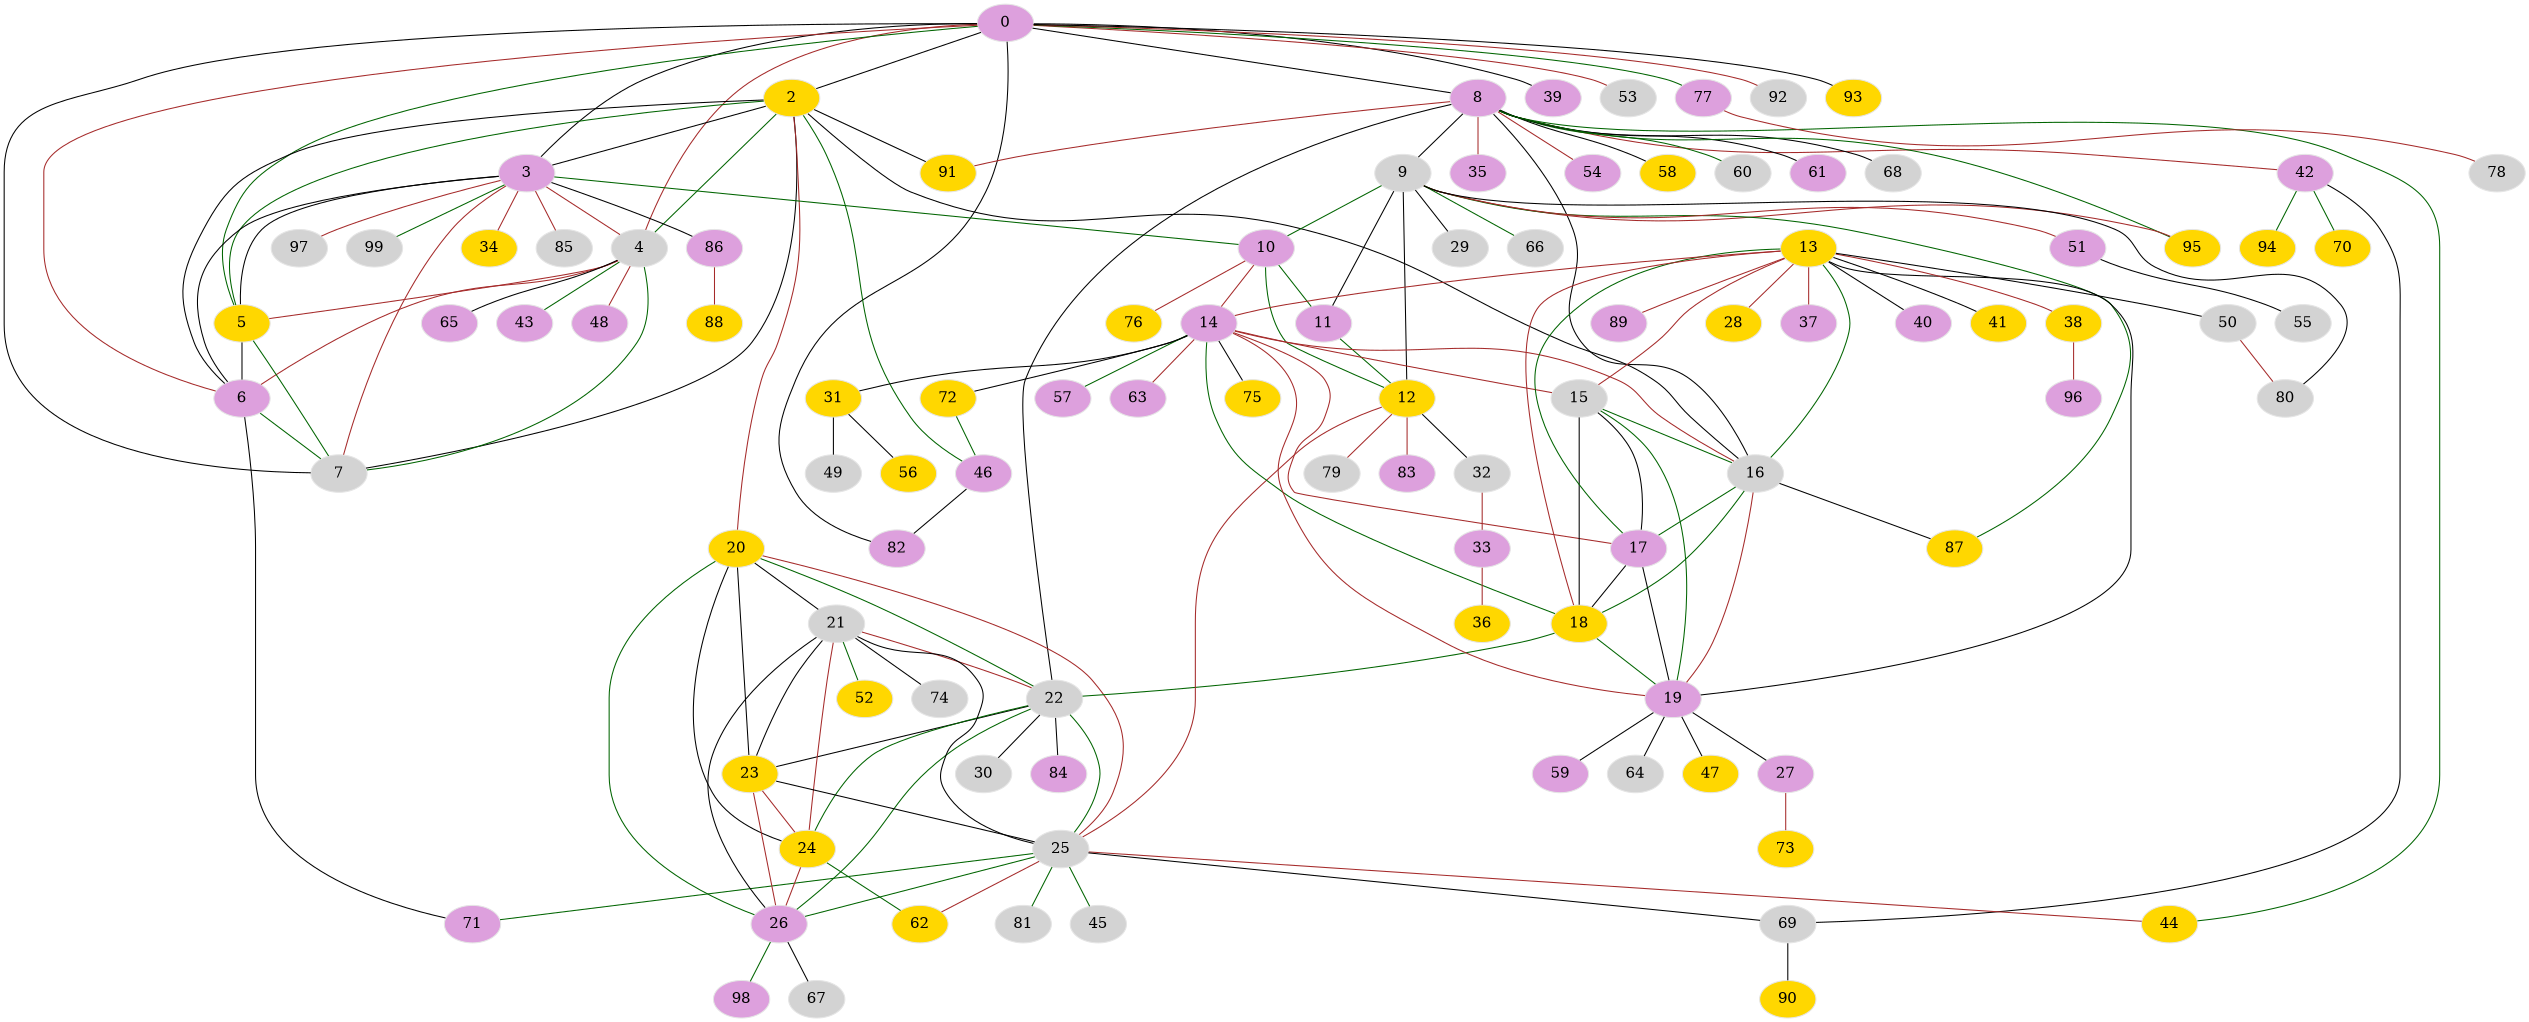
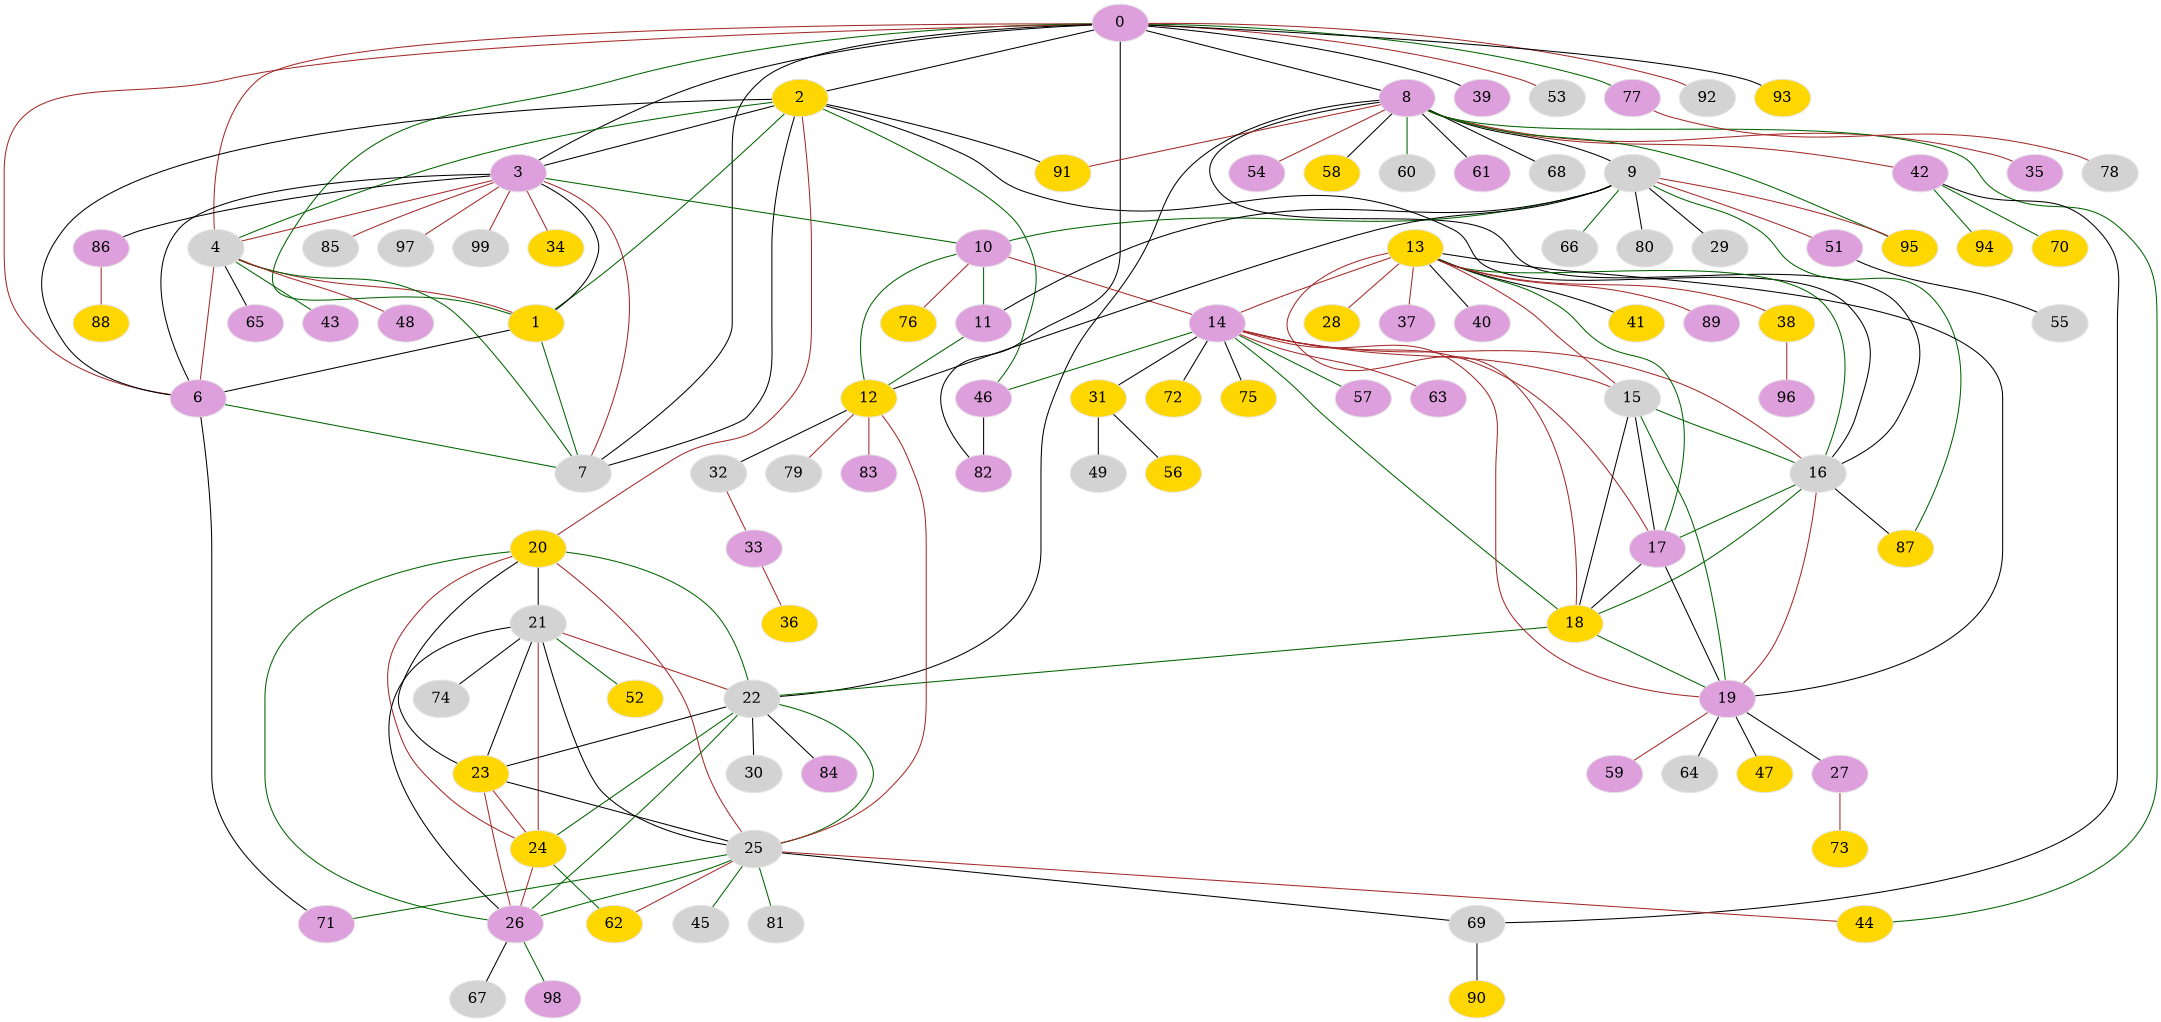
(451, 211) -> (500, 211)
(242, 323) -> (536, 323)
(2228, 323) -> none
(966, 436) -> (1100, 361)
(694, 722) -> (389, 694)
(1617, 736) -> (1671, 736)
